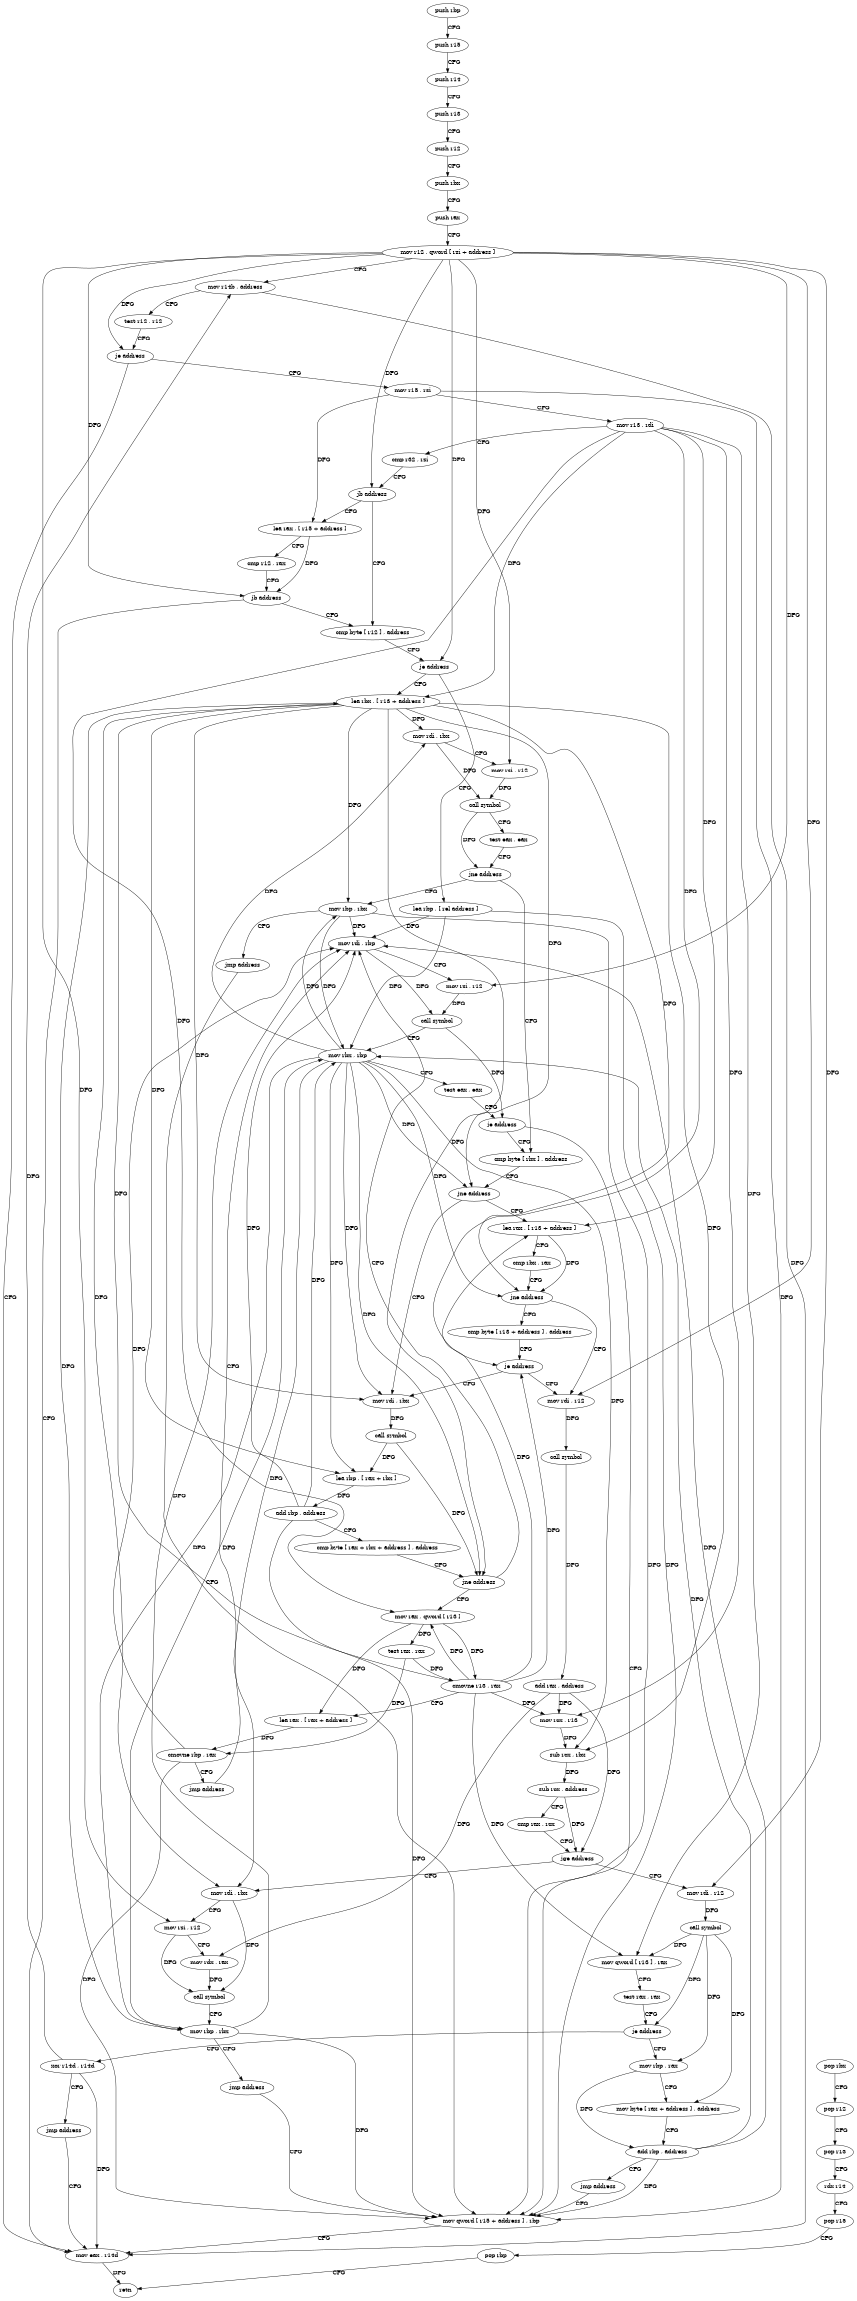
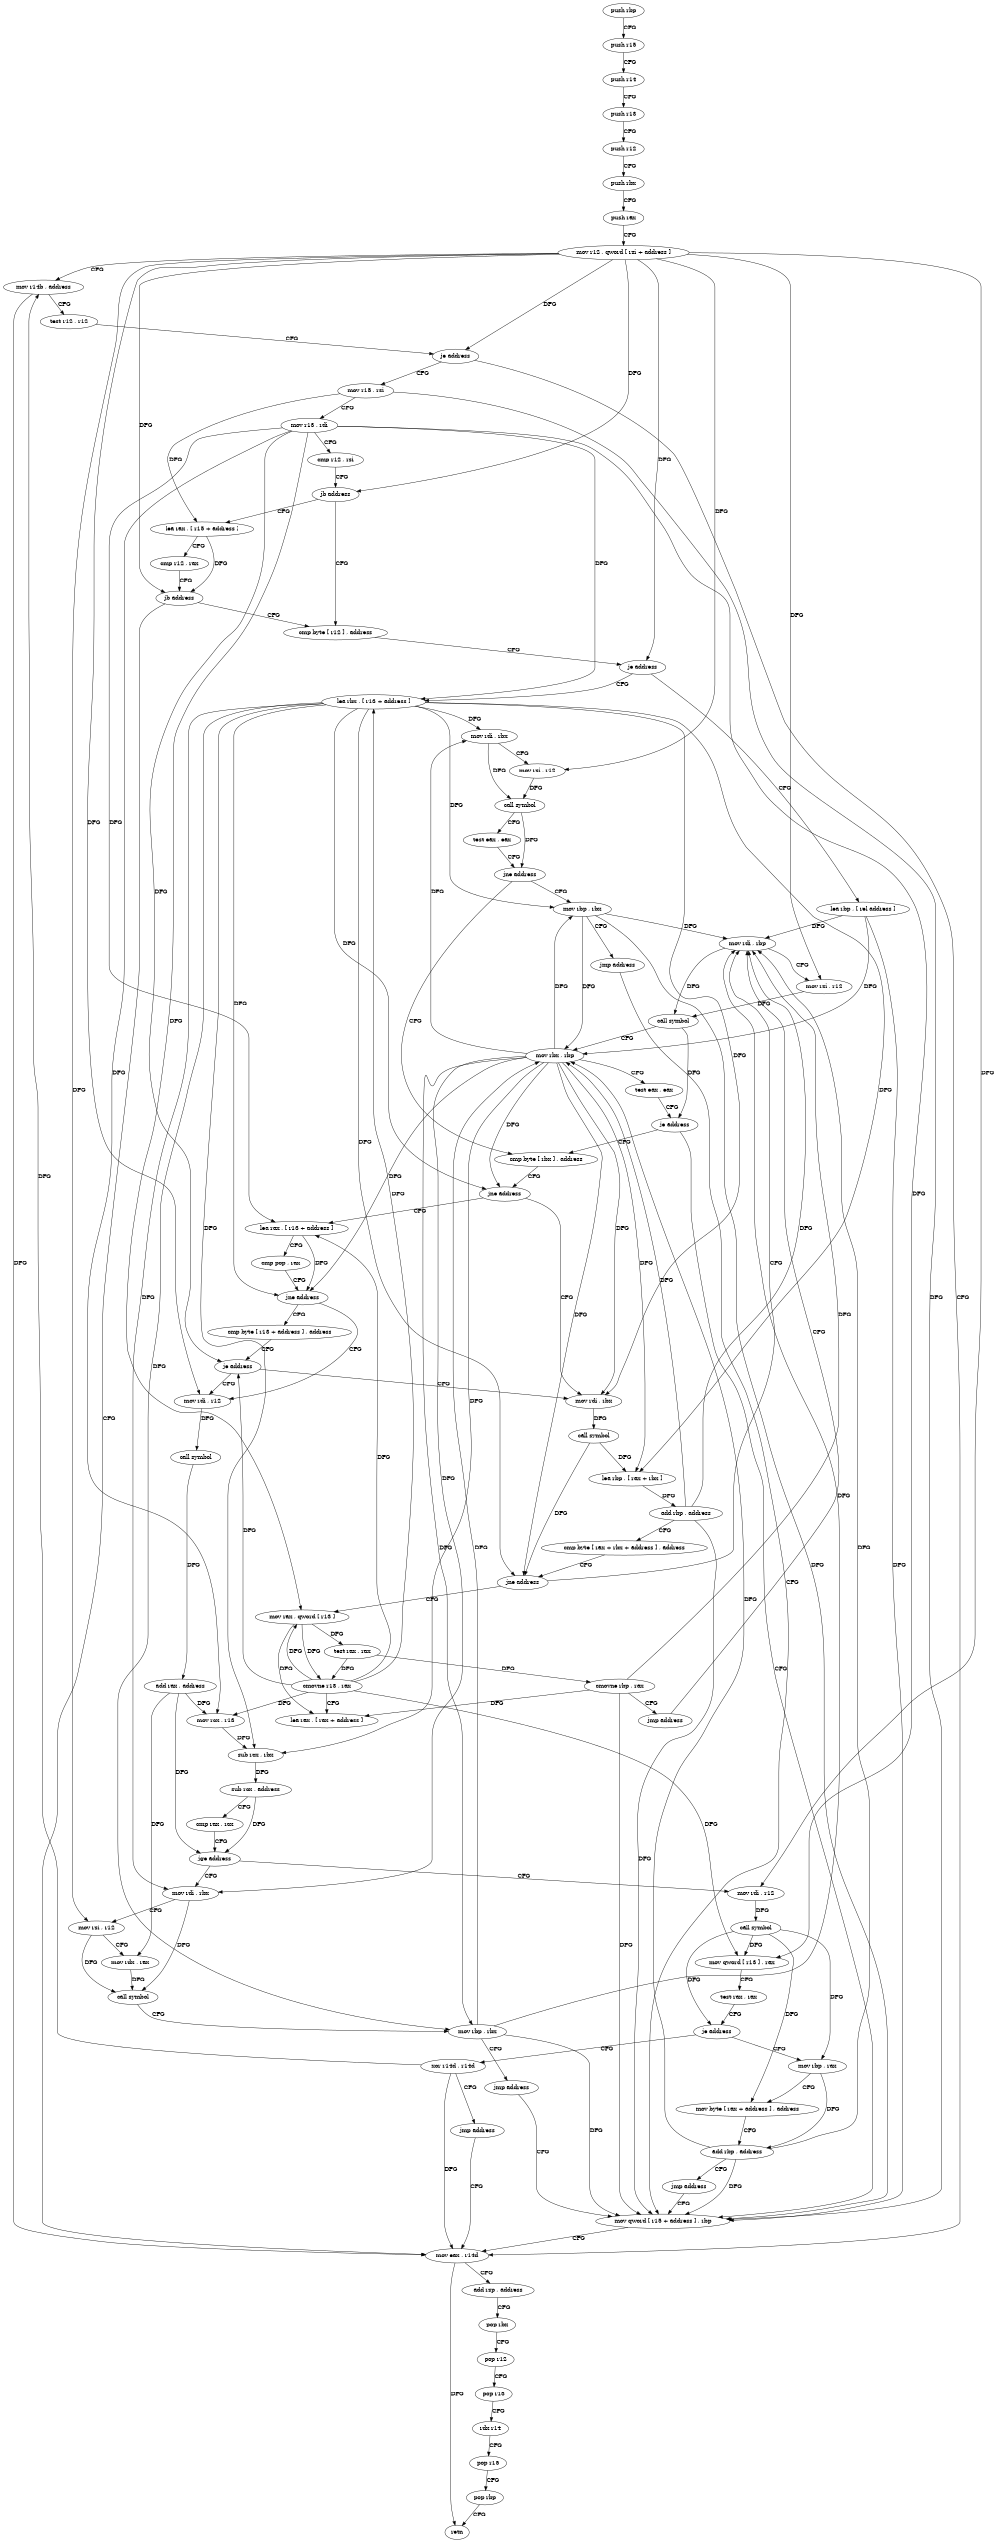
(410, 460) -> (336, 460)
(532, 1263) -> (281, 1263)
(257, 1737) -> (485, 1702)
none -> (498, 2290)
